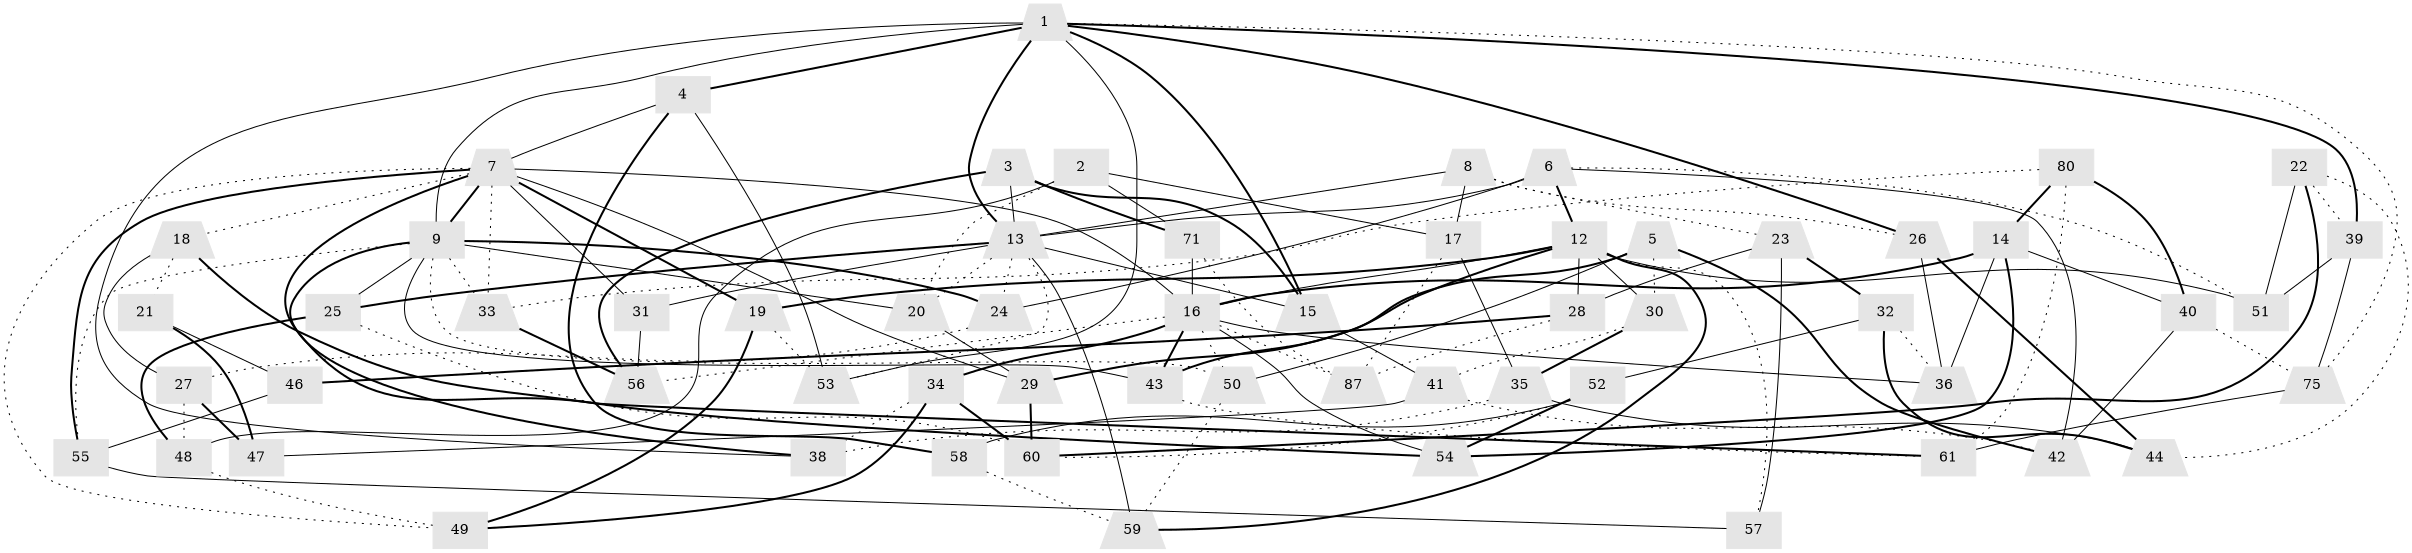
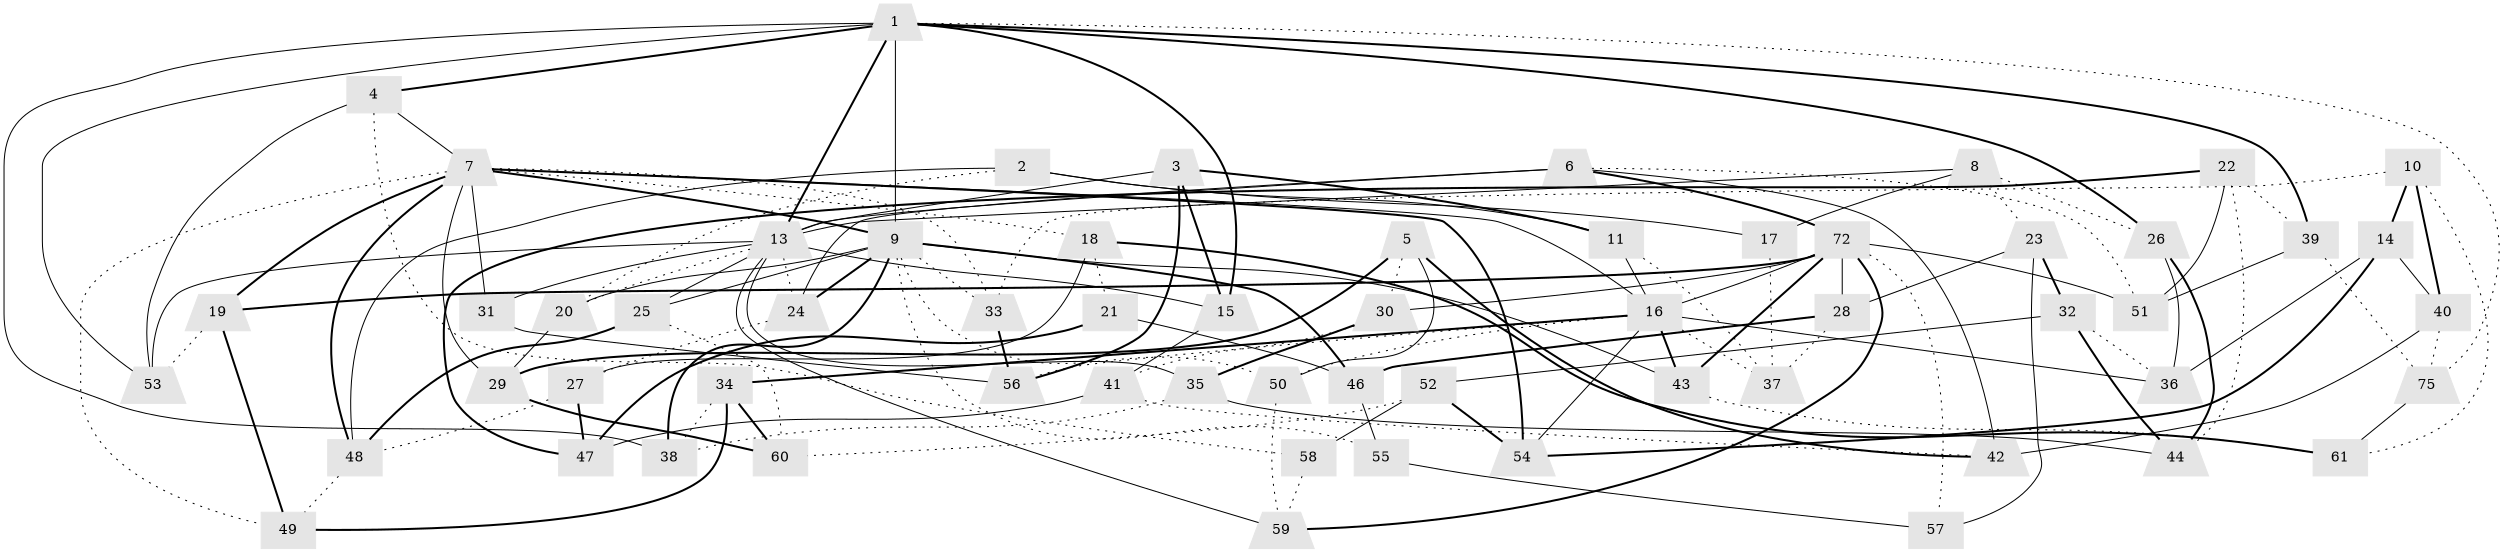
(2067, 167) -> (2413, 167)
(184, 206) -> (342, 293)
(1192, 240) -> (1616, 240)
(1580, 240) -> (1842, 240)
(706, 267) -> (701, 281)
none -> (1160, 273)
(1597, 285) -> none
(1482, 302) -> (923, 366)
(2336, 313) -> (2369, 313)
(1046, 323) -> (456, 254)
(1354, 385) -> (1773, 385)
(618, 418) -> (775, 370)
(1800, 418) -> (1304, 191)
